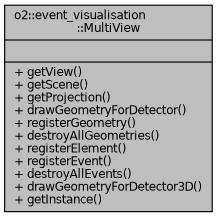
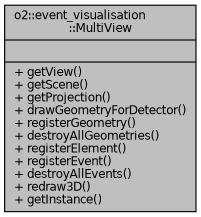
(108, 187) -> (53, 187)
